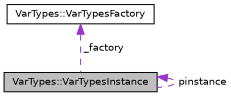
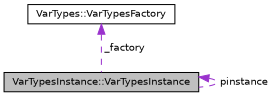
(81, 82) -> (101, 82)
